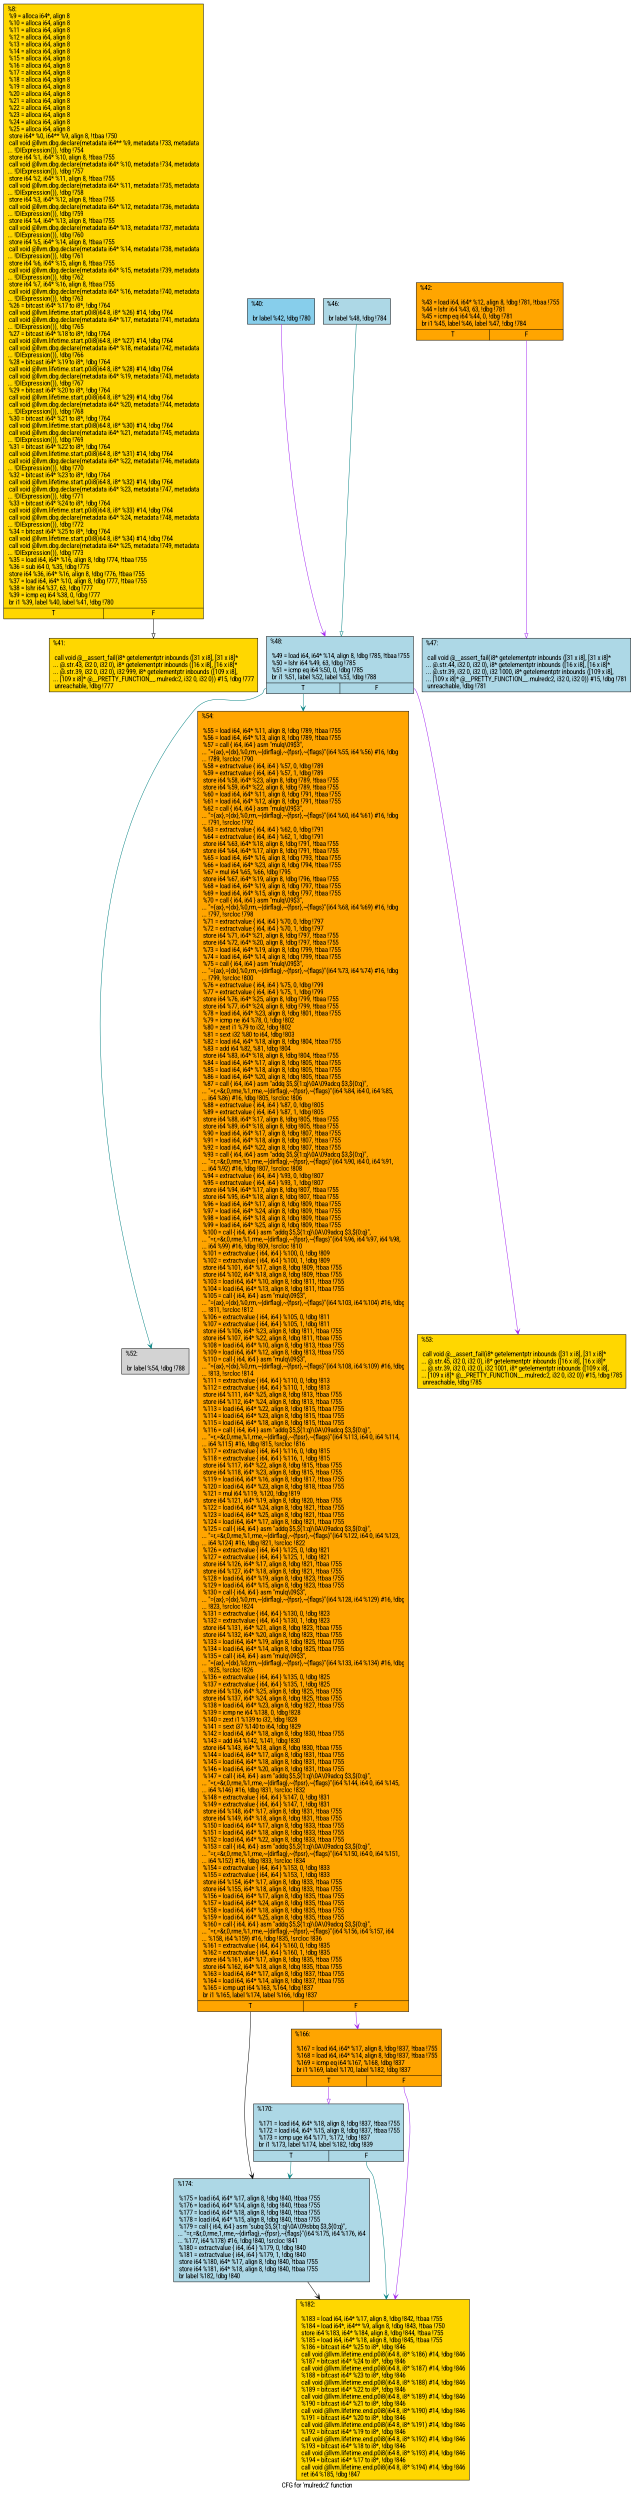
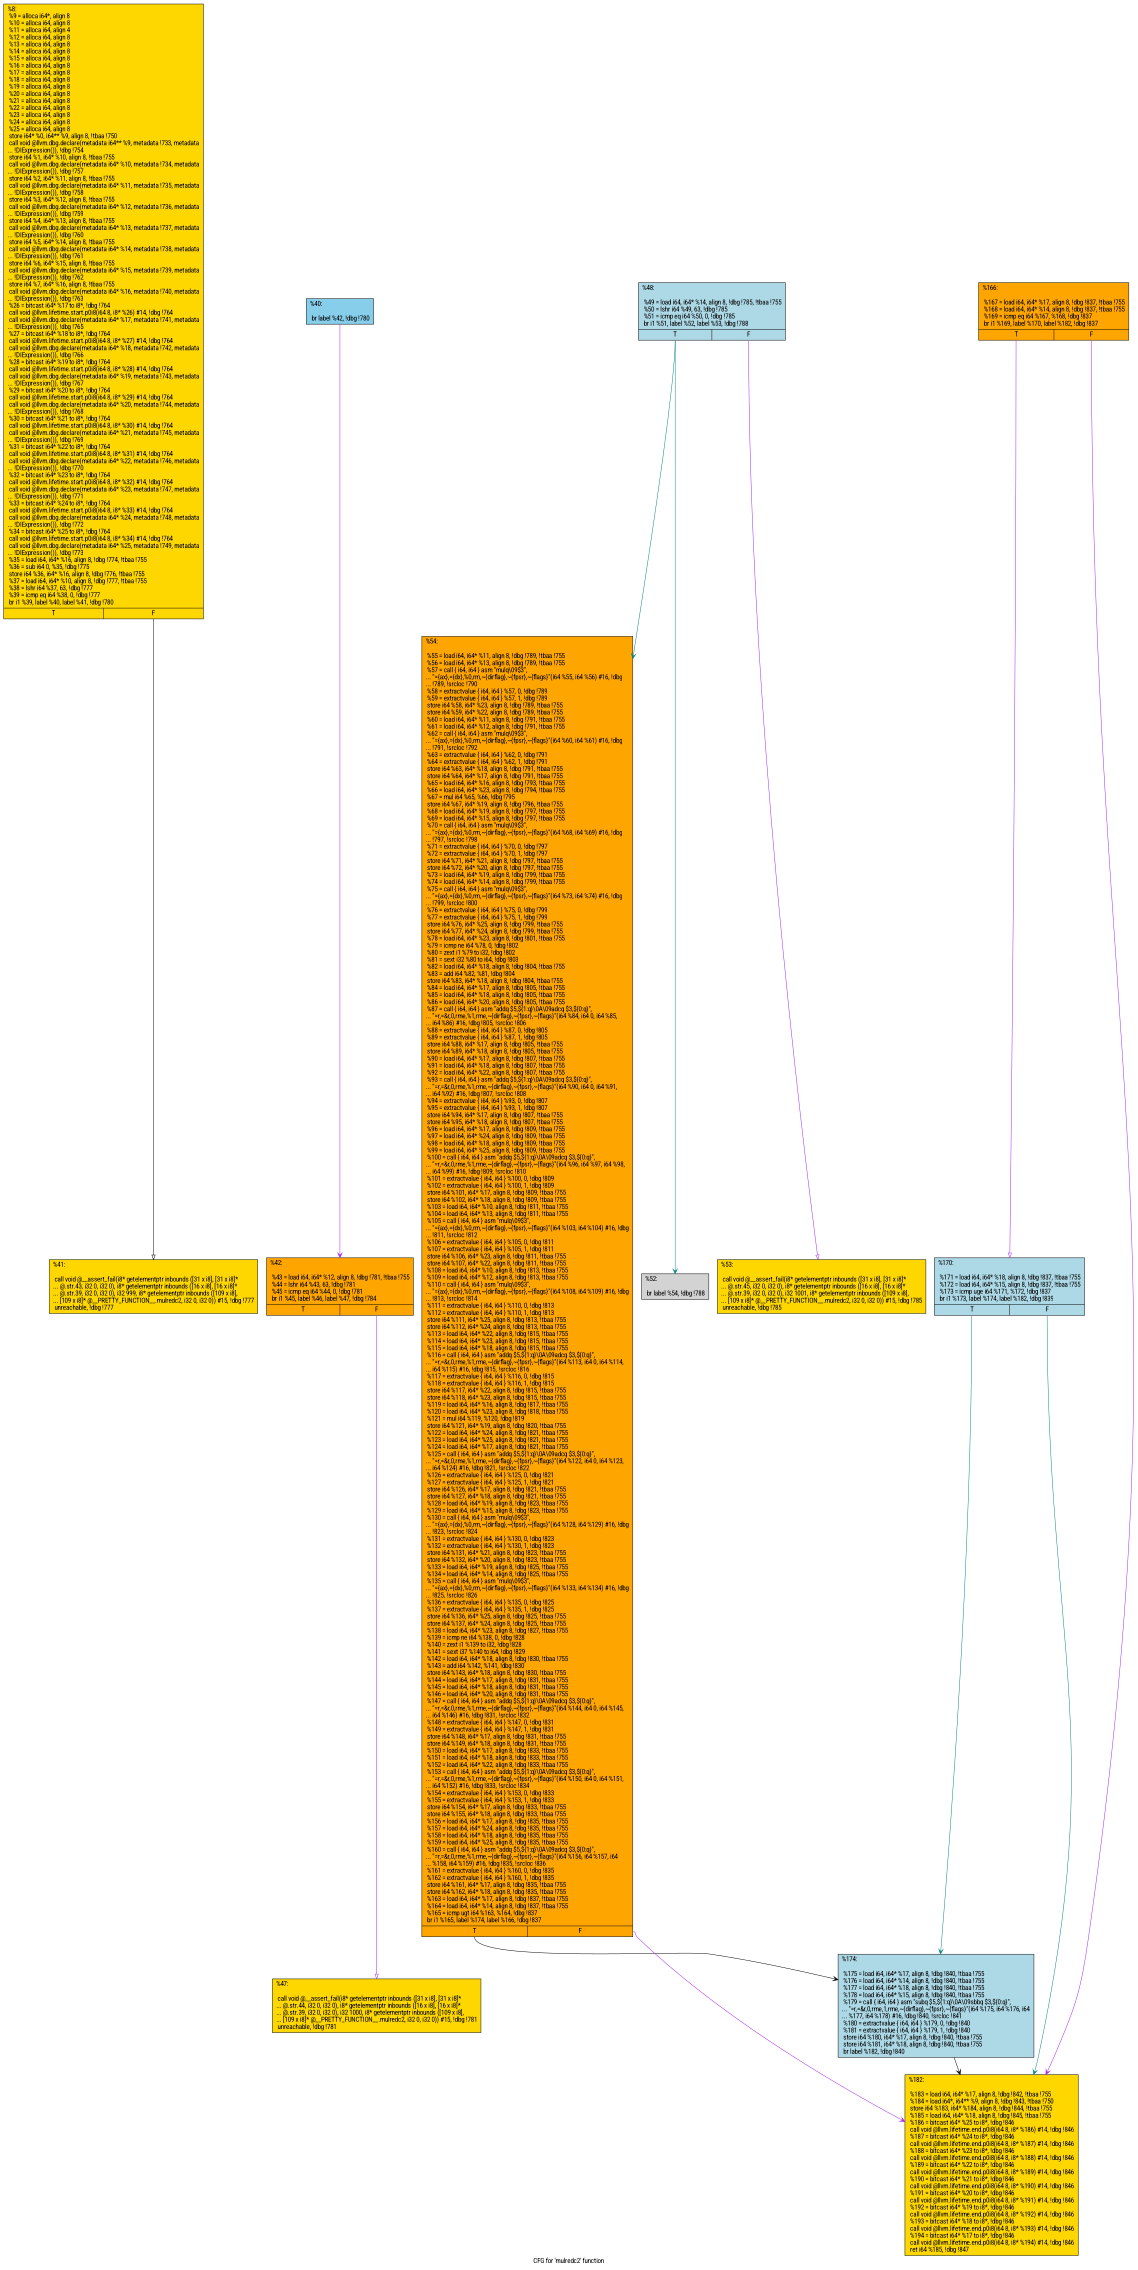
(39, 30) -> (39, 30)
(357, 311) -> none
(292, 480) -> (340, 789)
(526, 665) -> (377, 2006)
(472, 1008) -> (770, 799)
(356, 2018) -> (760, 2035)
